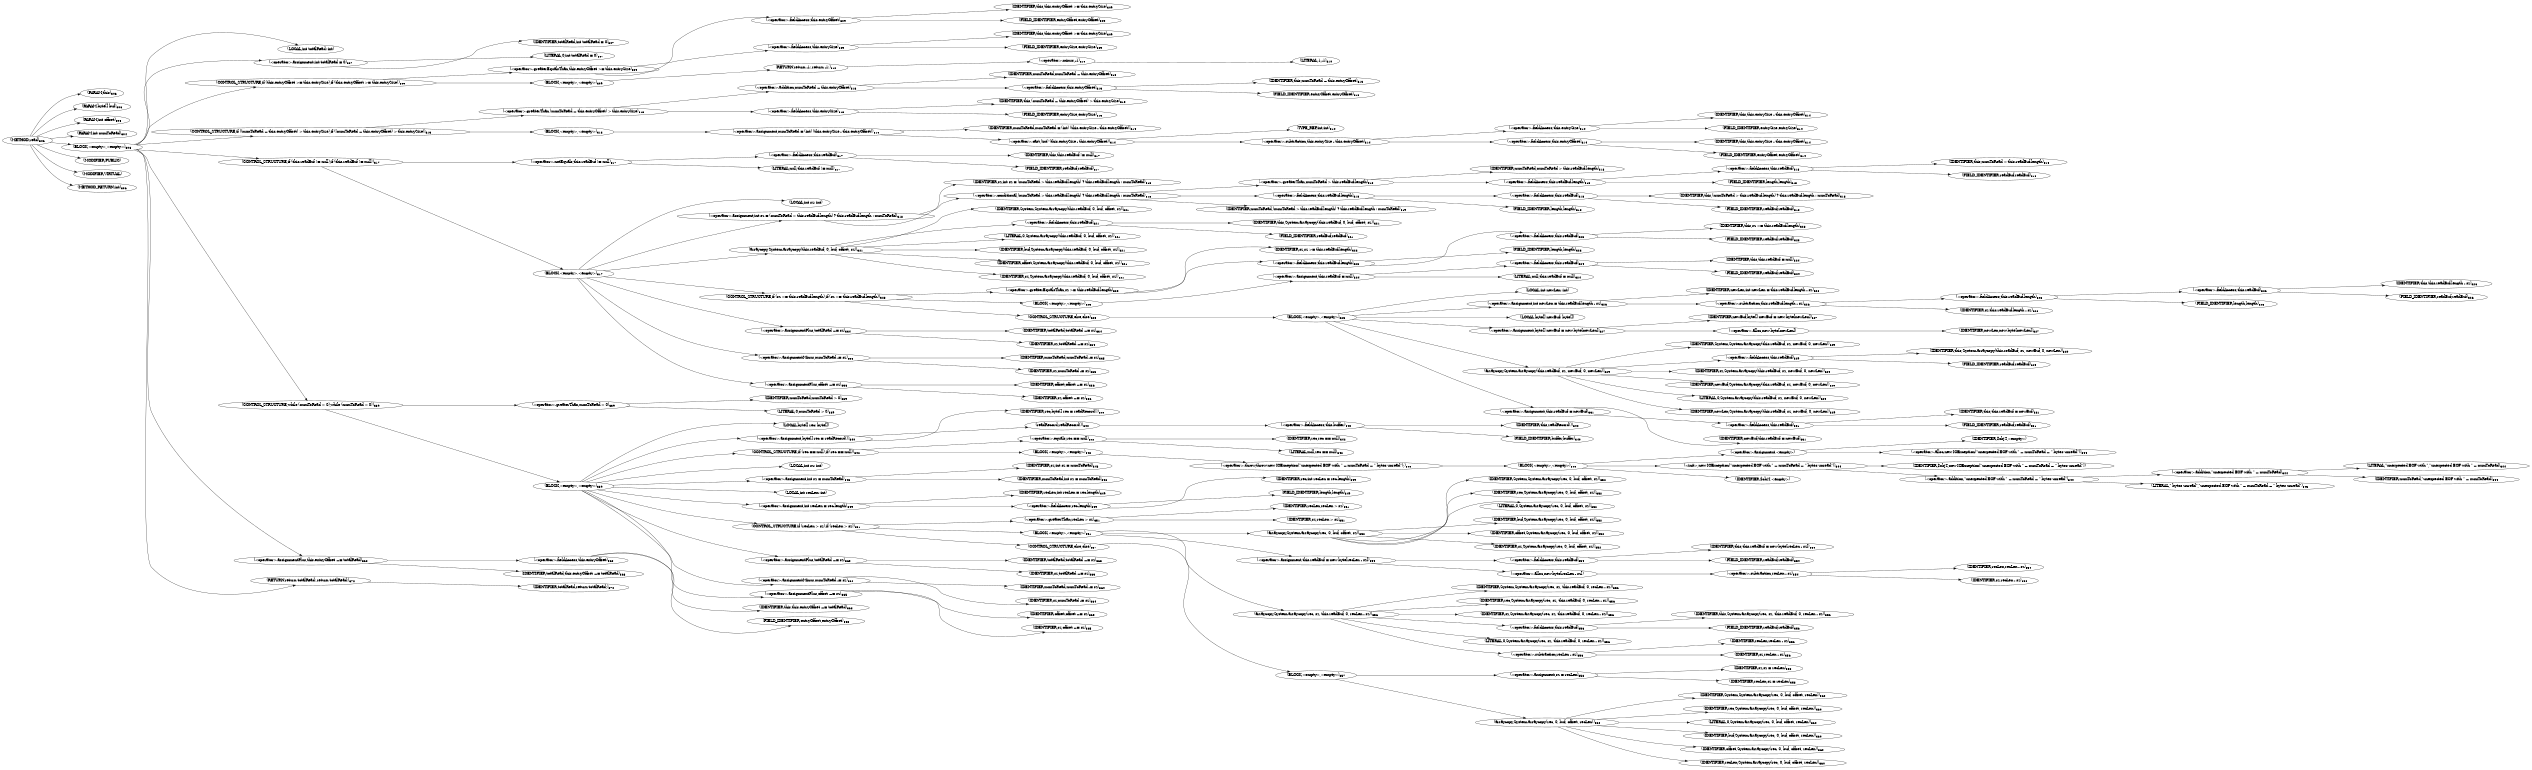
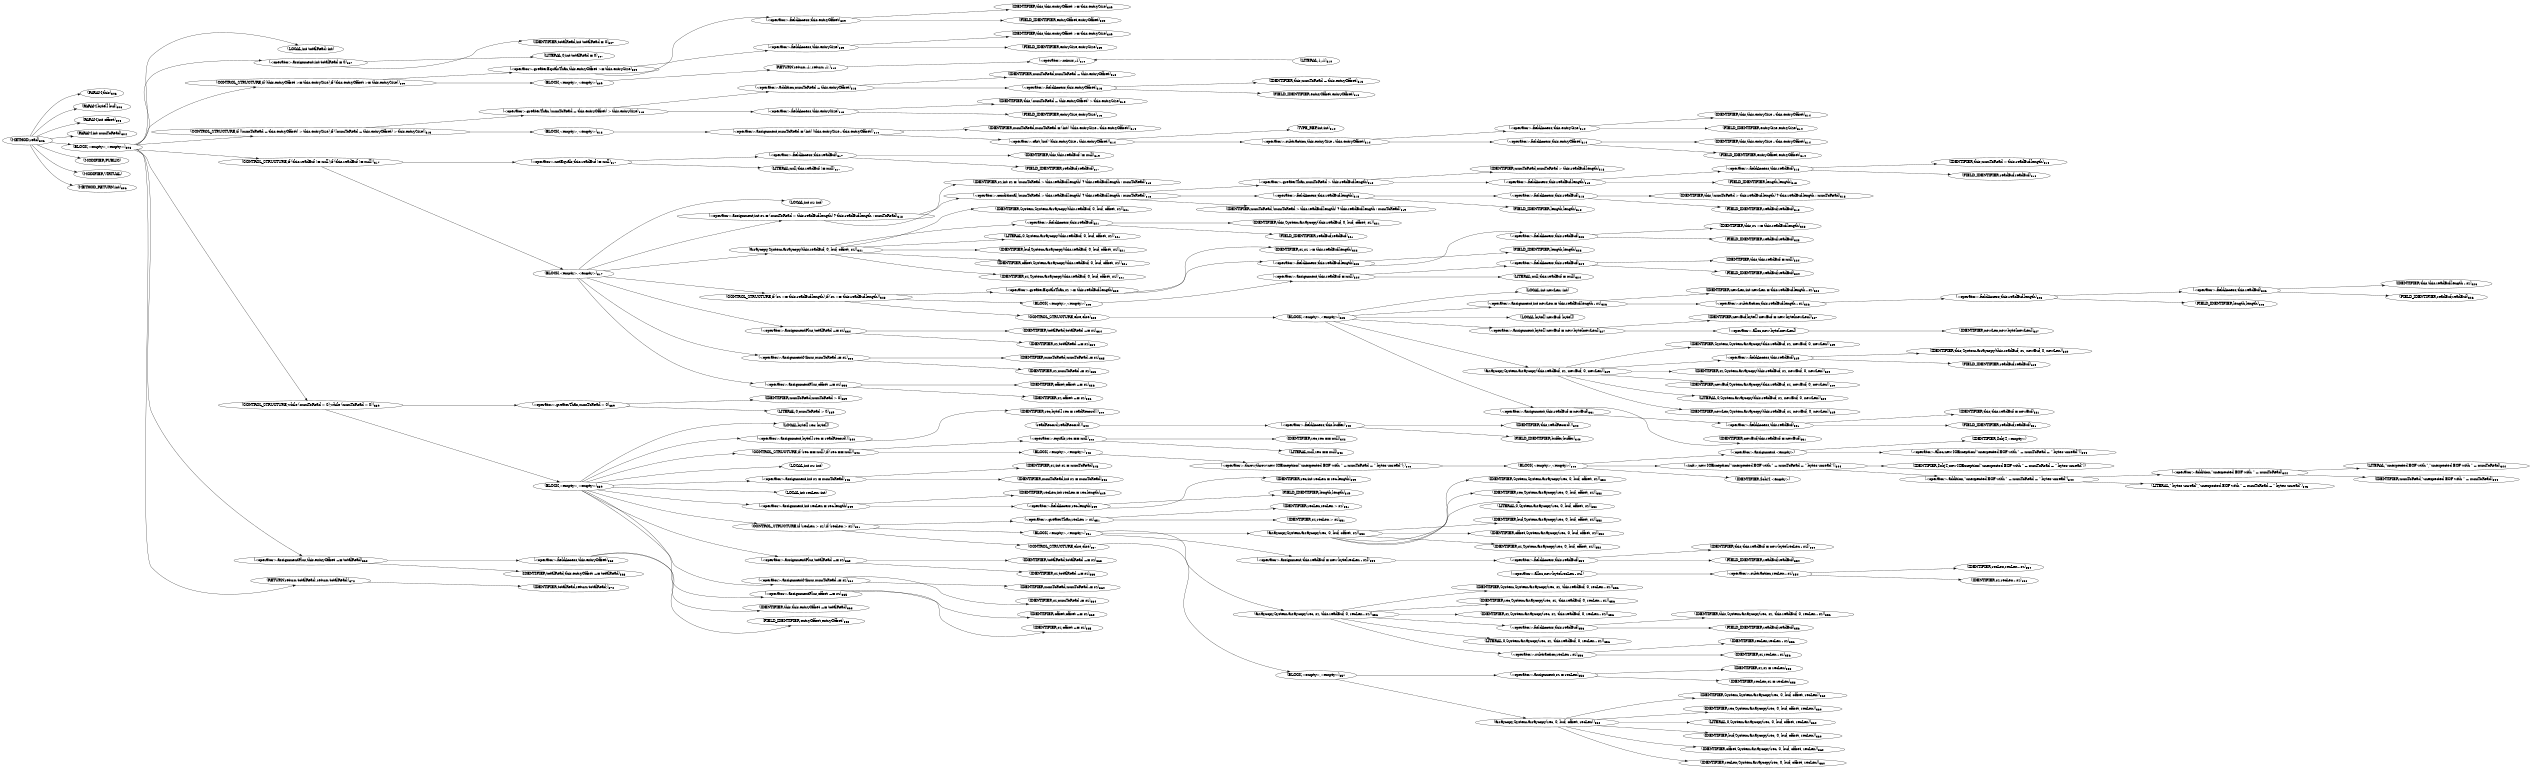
(1192, 63) -> (1195, 59)
(1097, 155) -> (1097, 155)
(1999, 311) -> none
(942, 432) -> none
(1437, 568) -> none
